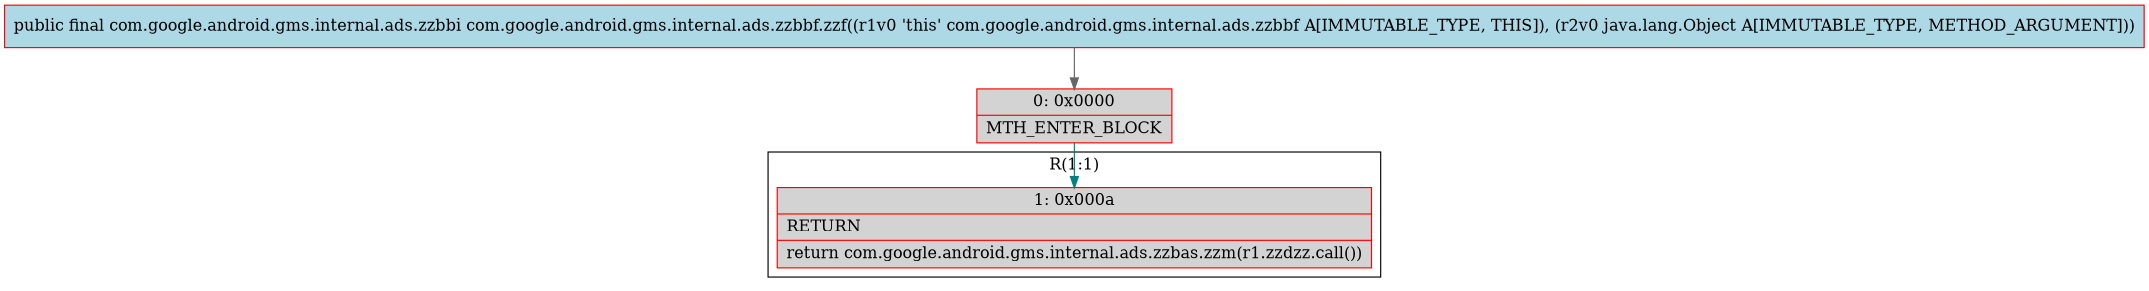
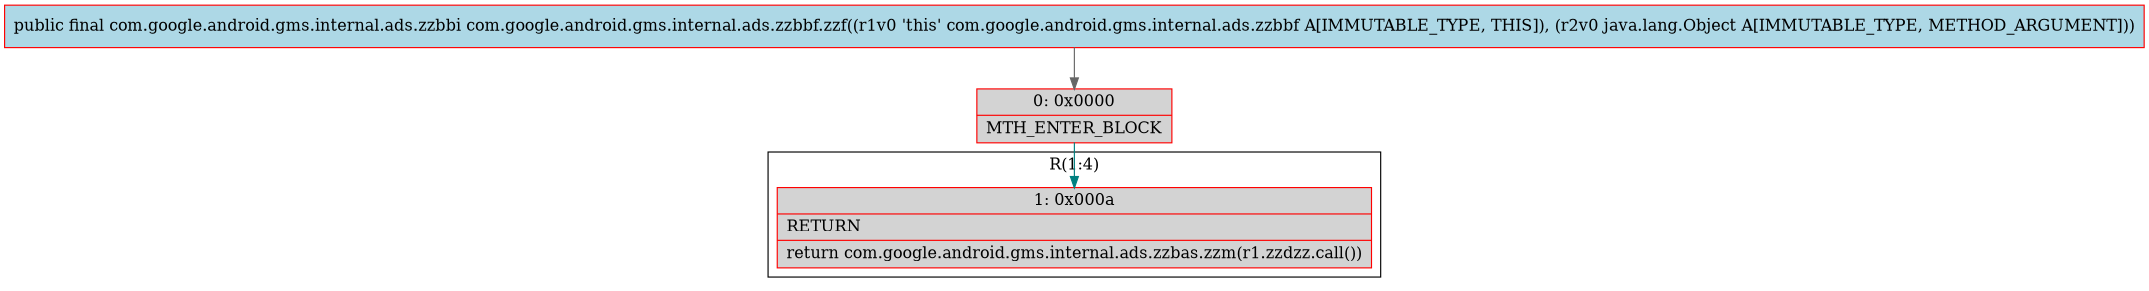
(1074, 165) -> (1074, 165)
